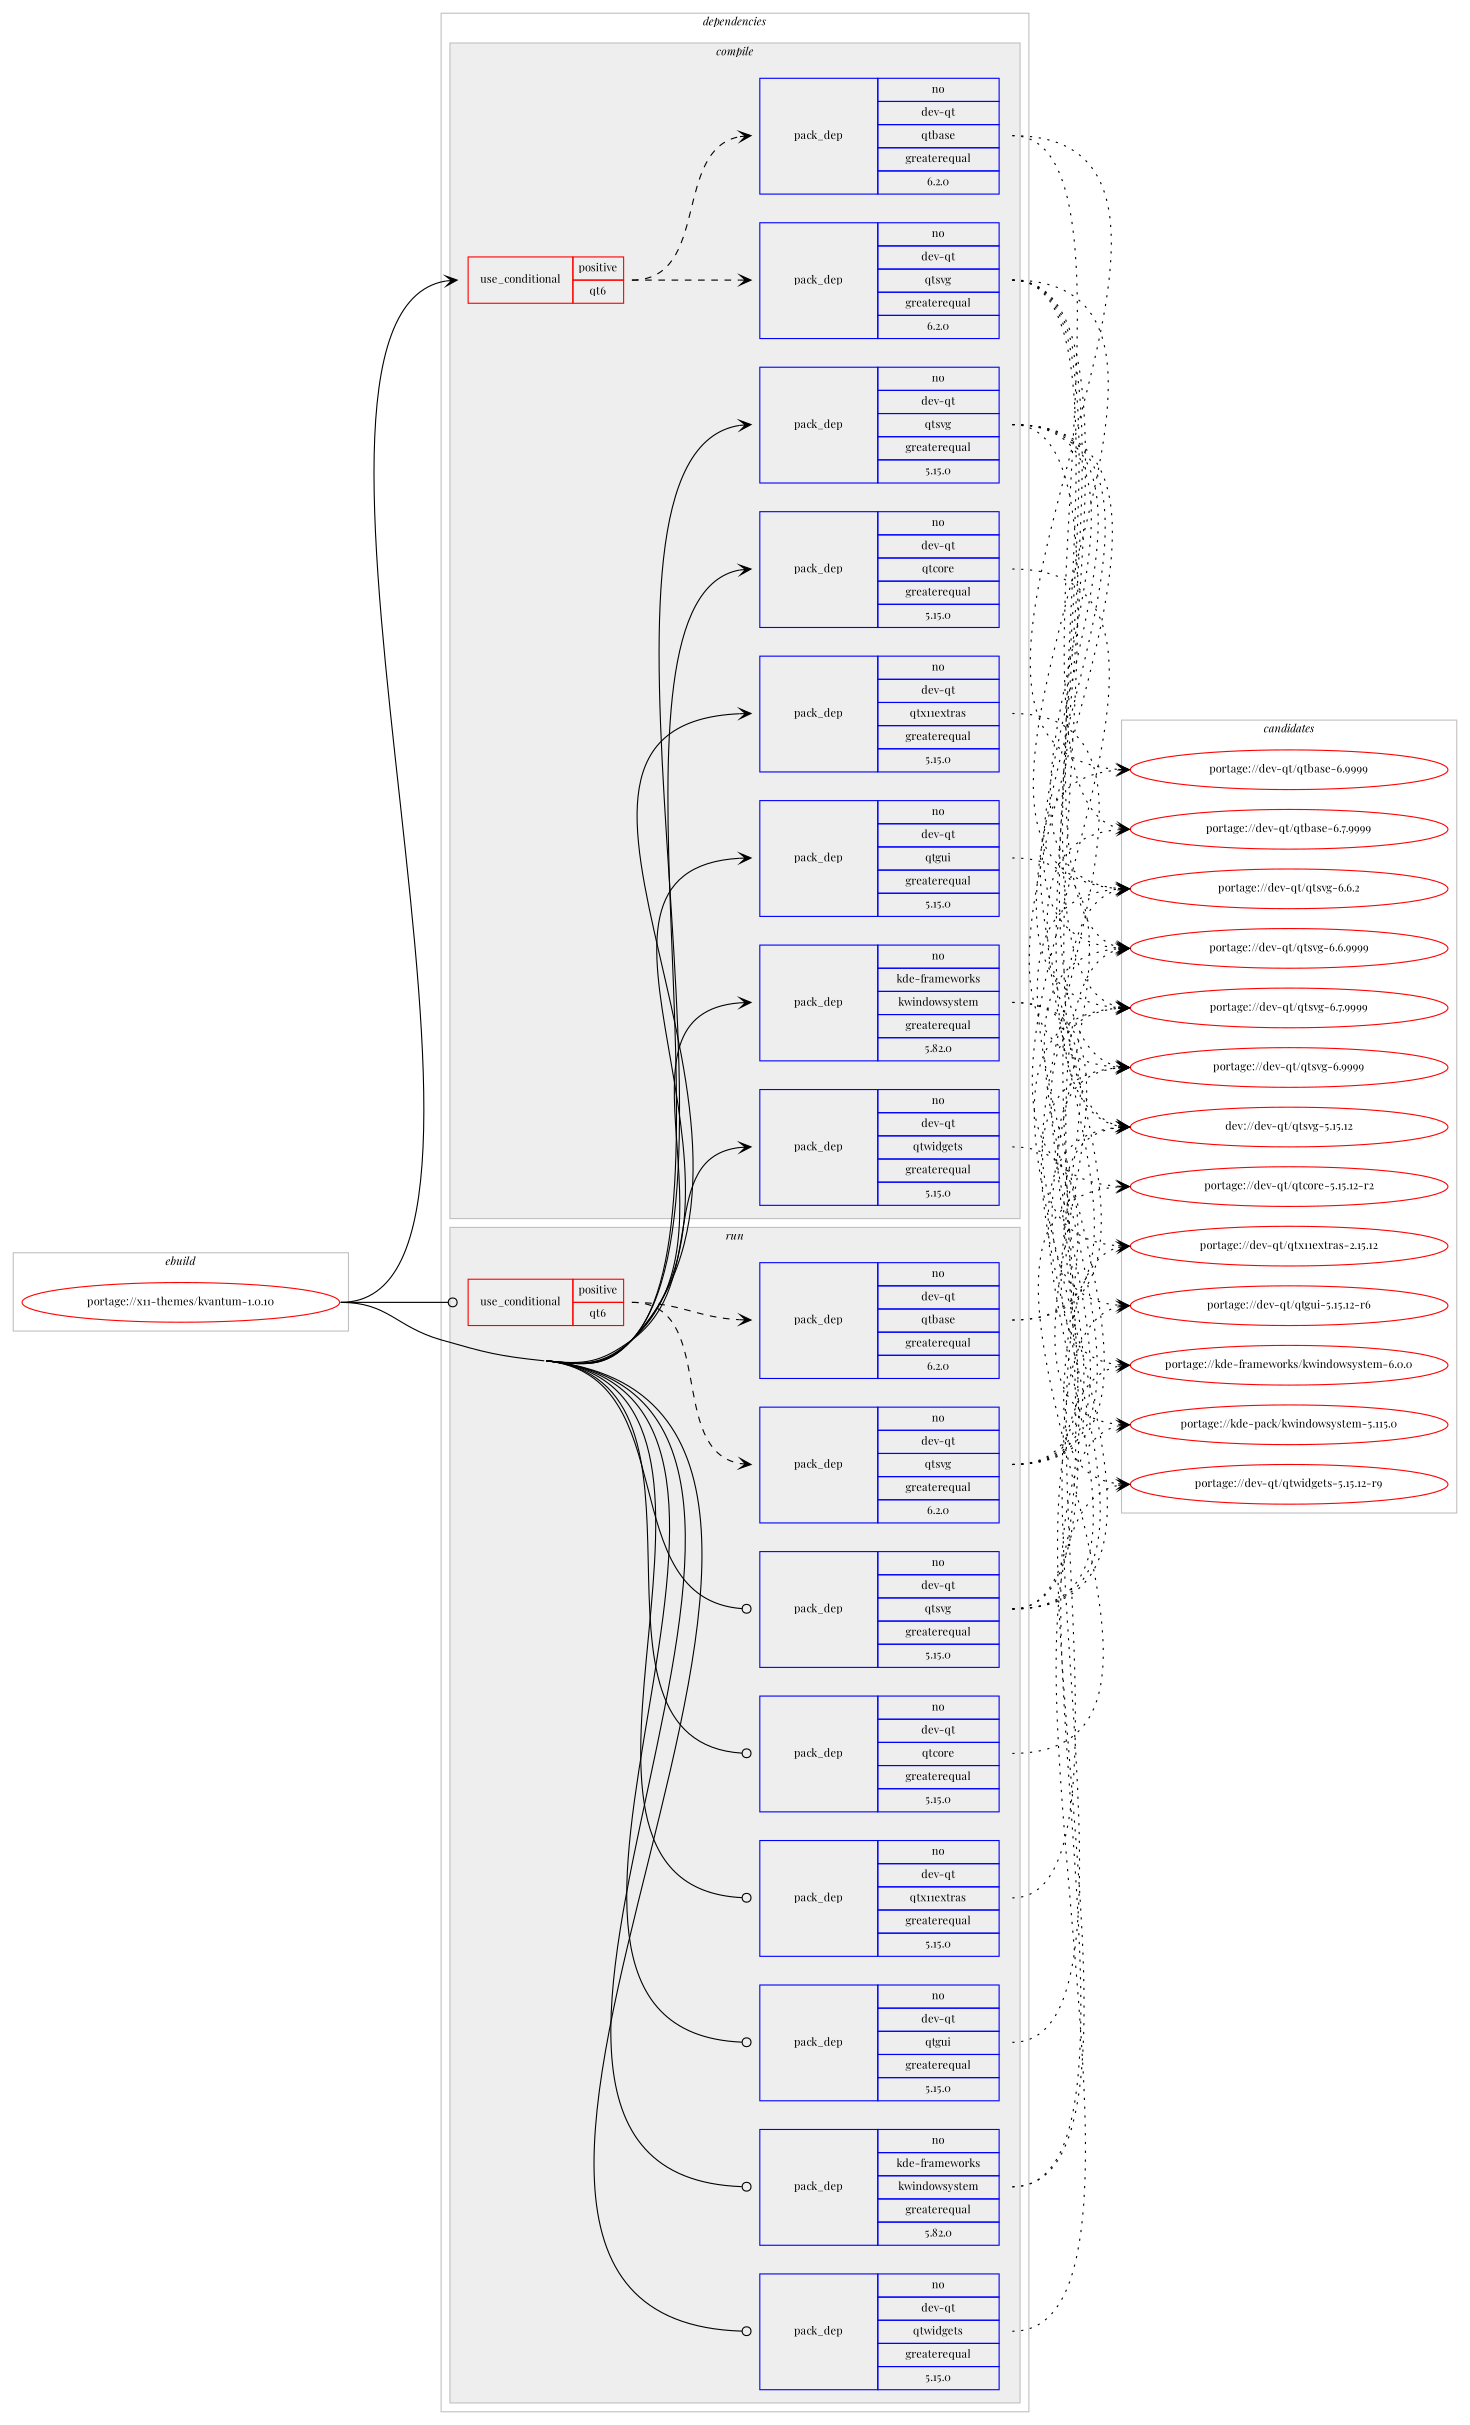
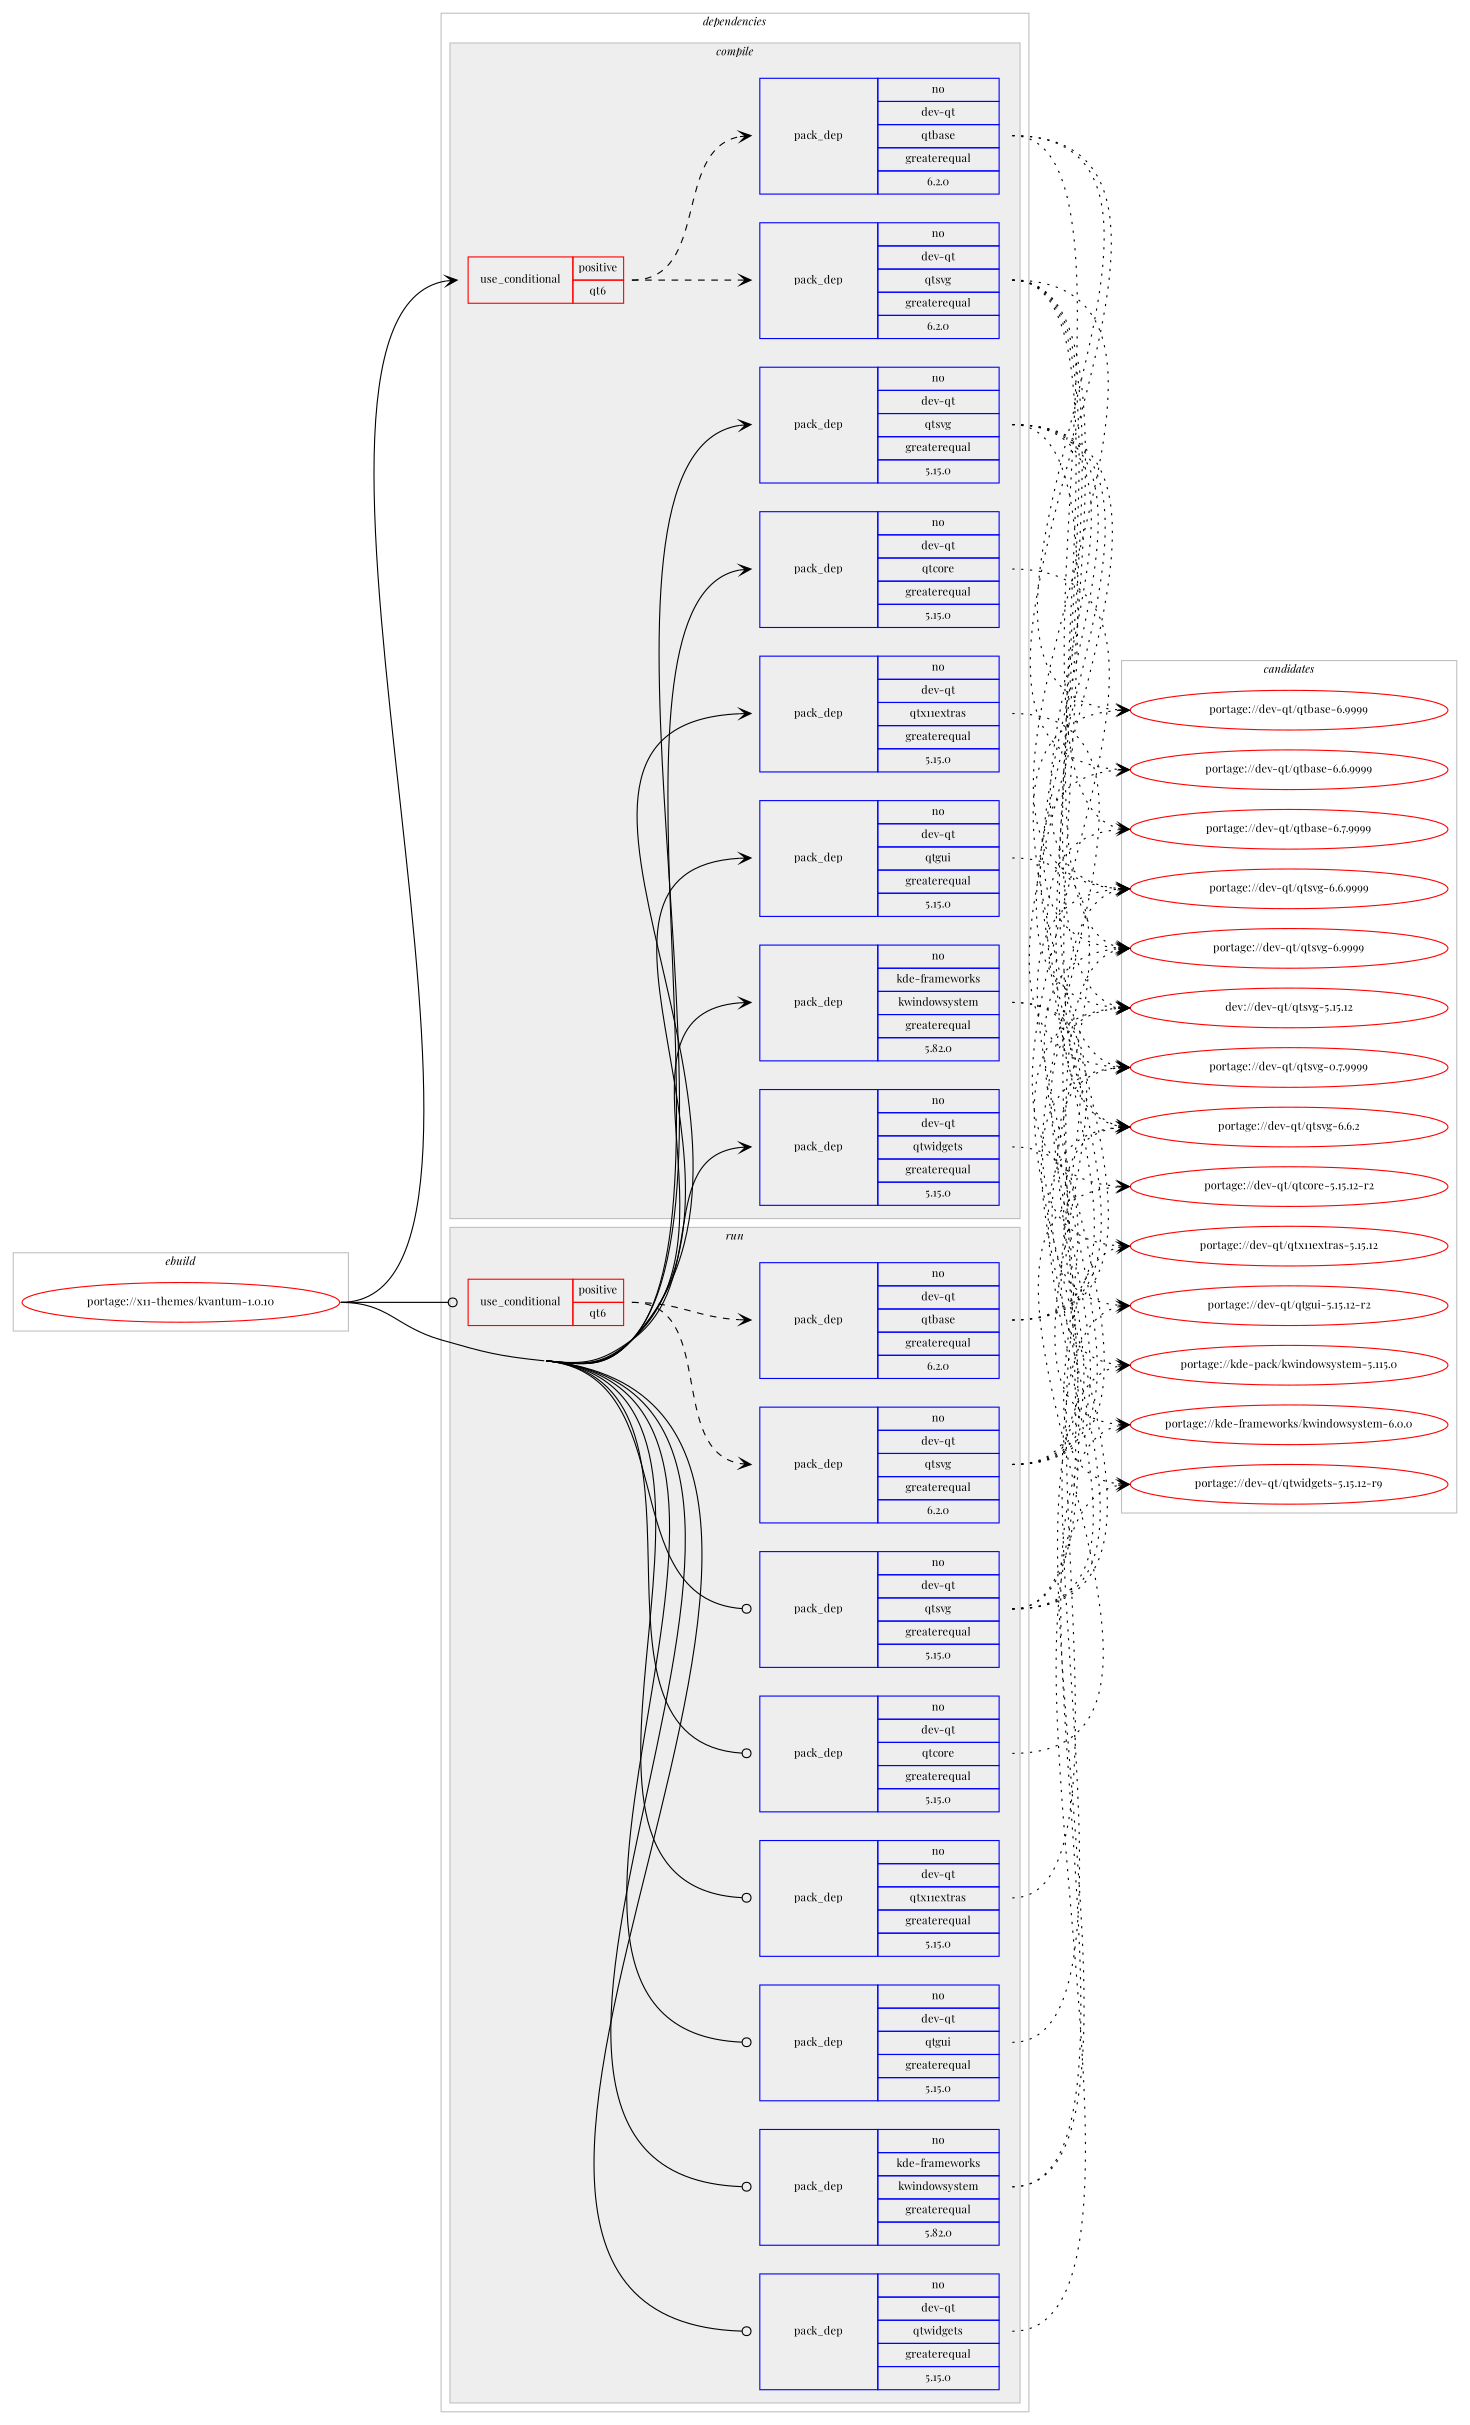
none -> (1289, 770)
(1289, 1008) -> (1289, 1067)
(1289, 1246) -> (1289, 1246)
(1289, 1306) -> (1289, 1306)
